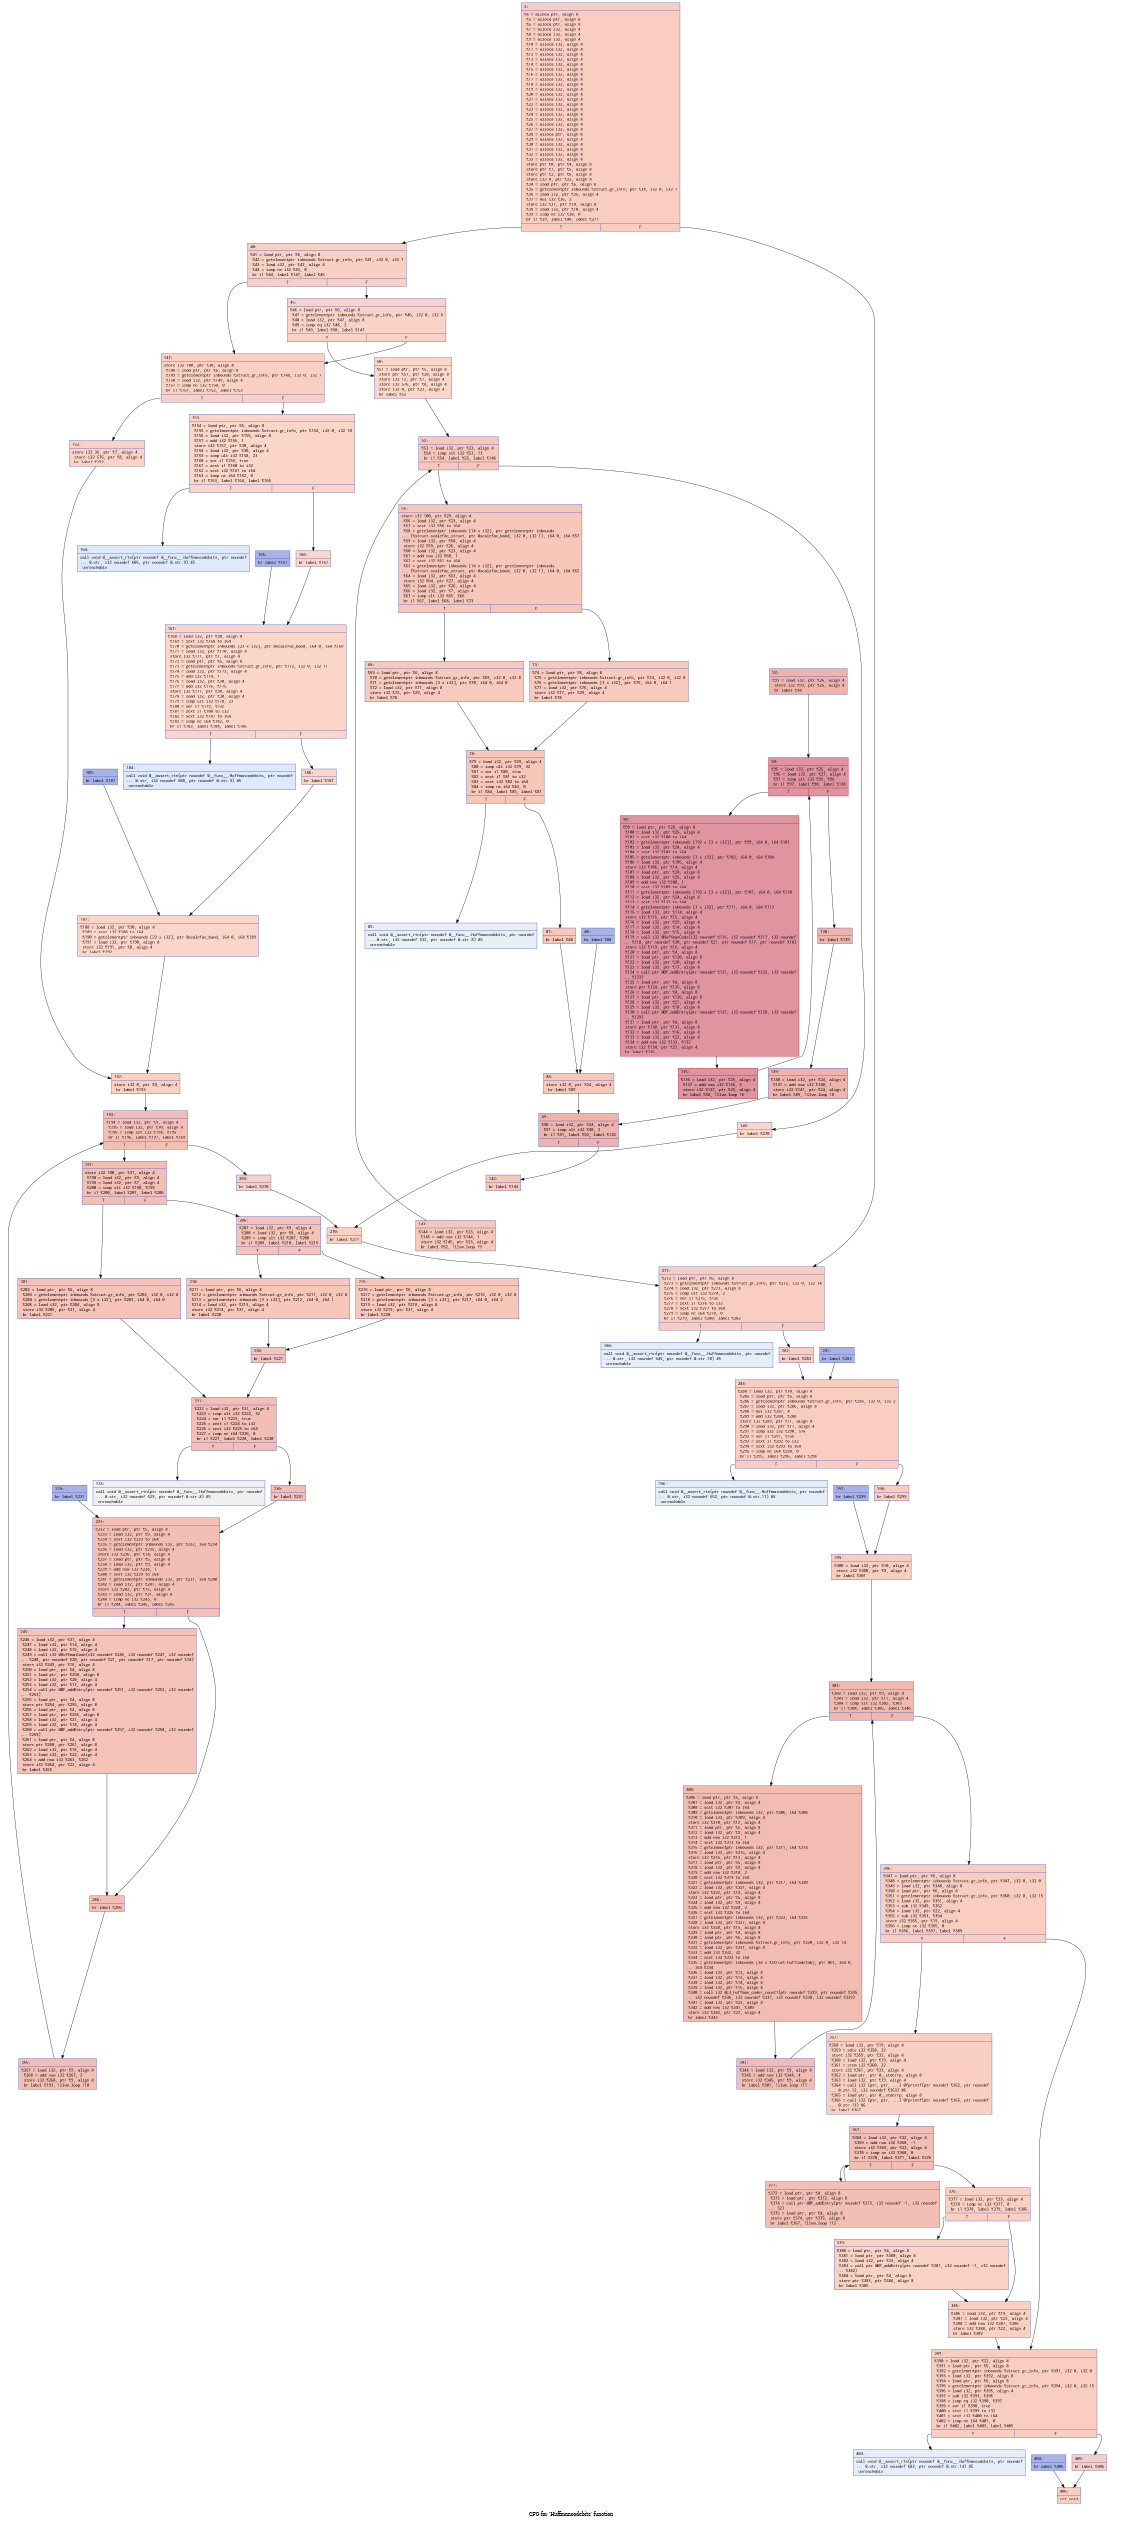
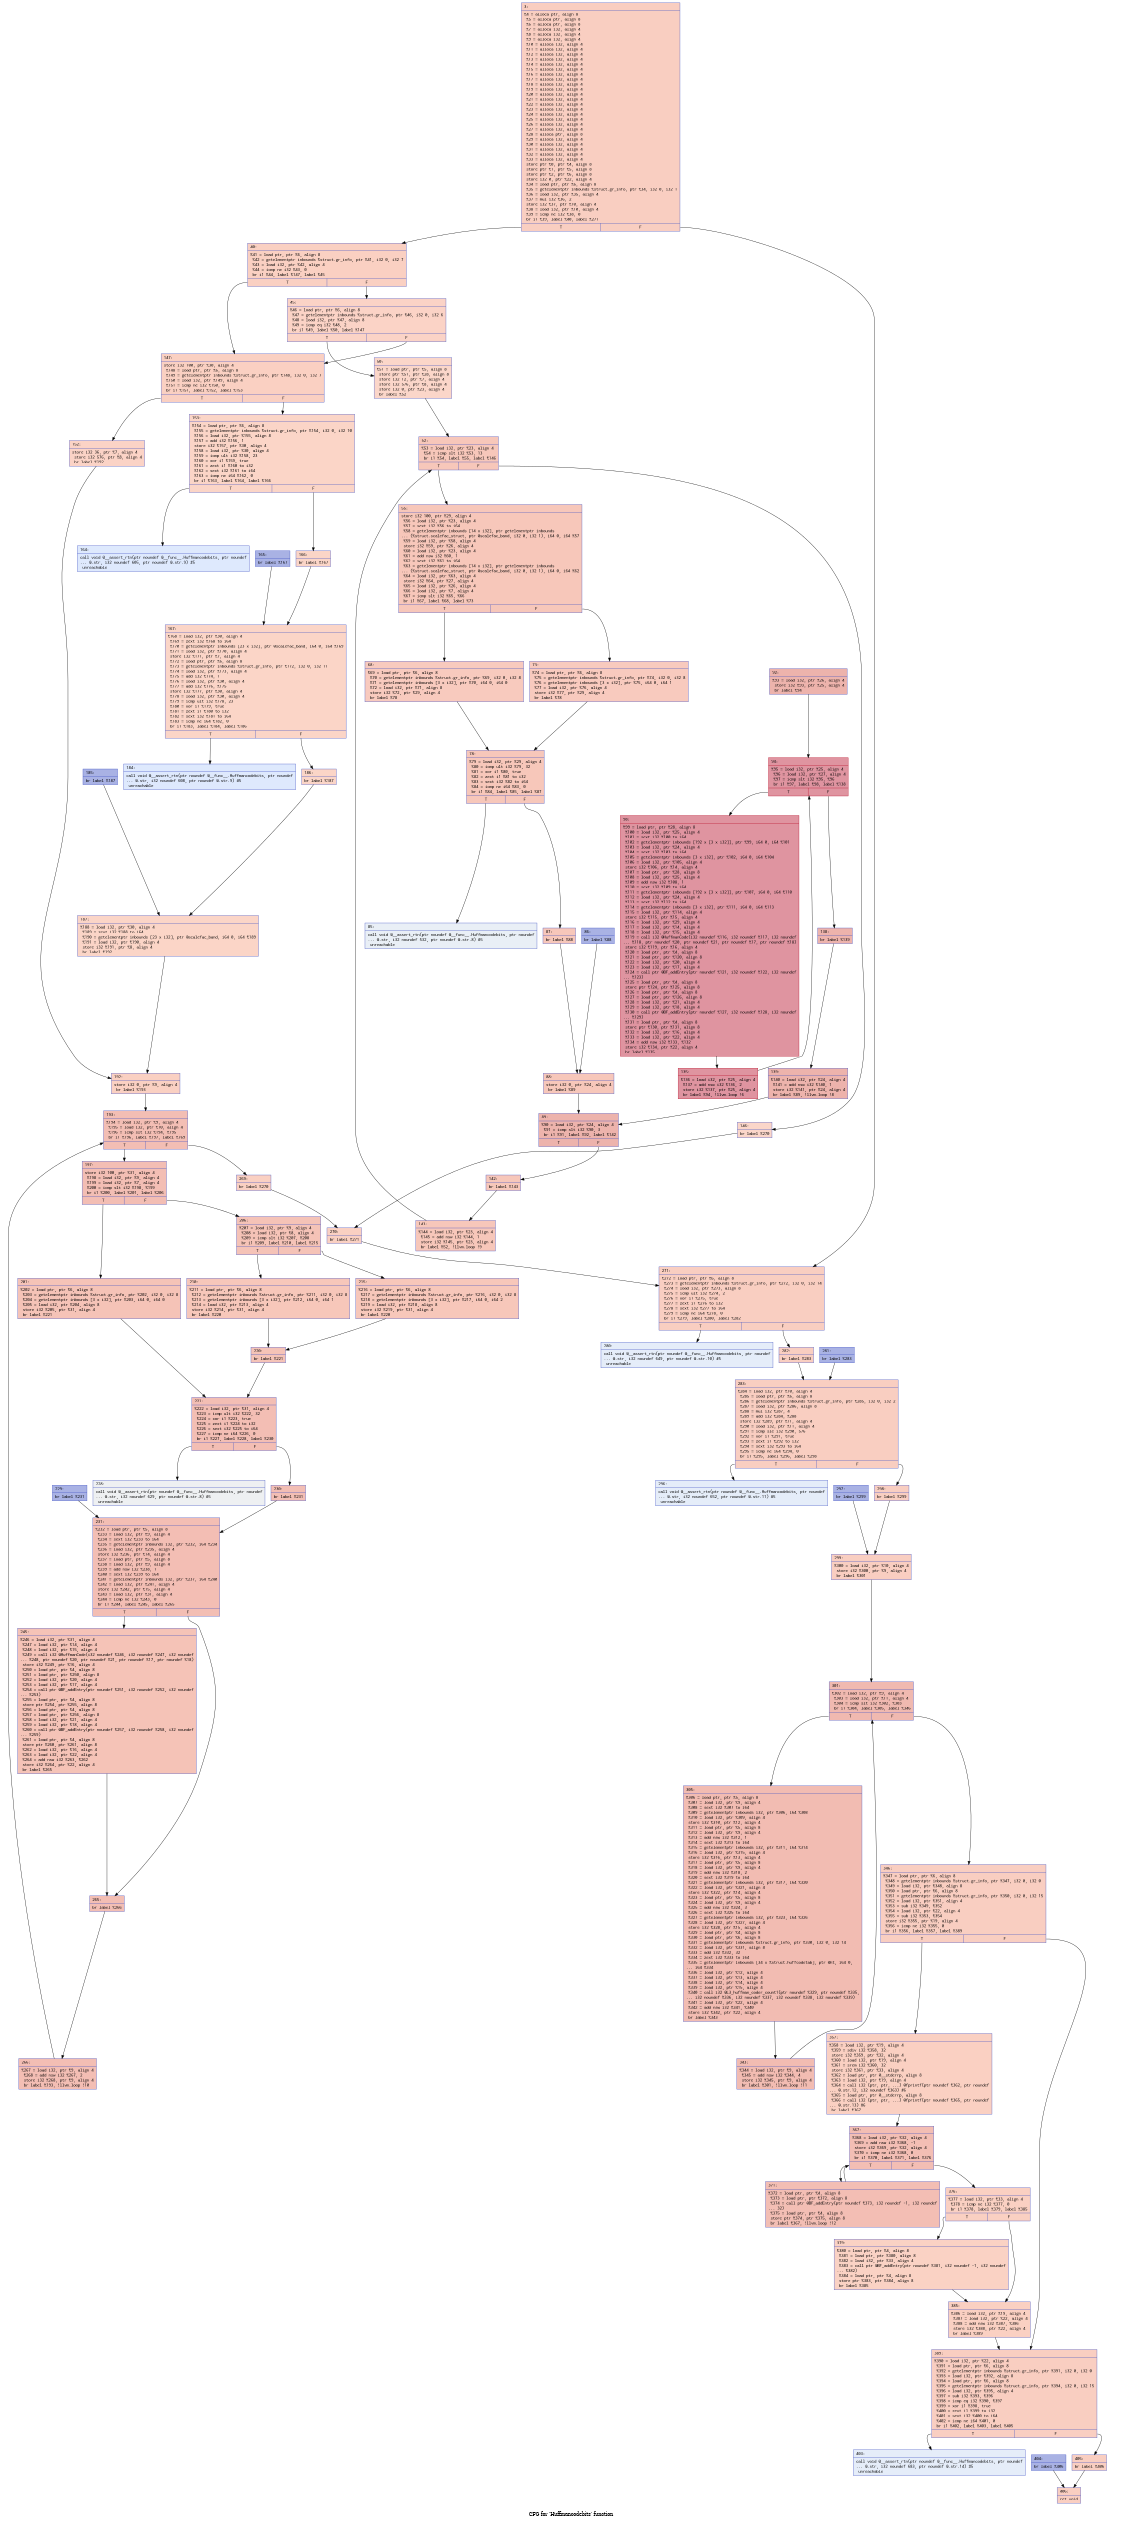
none -> (484, 1204)
